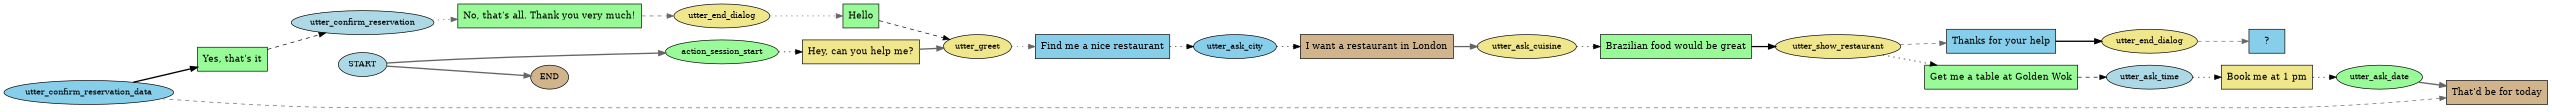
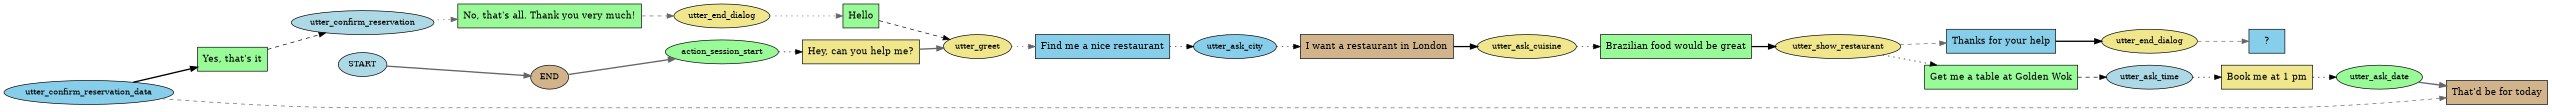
(1462, 47) -> (1462, 47)
(523, 57) -> (618, 67)
